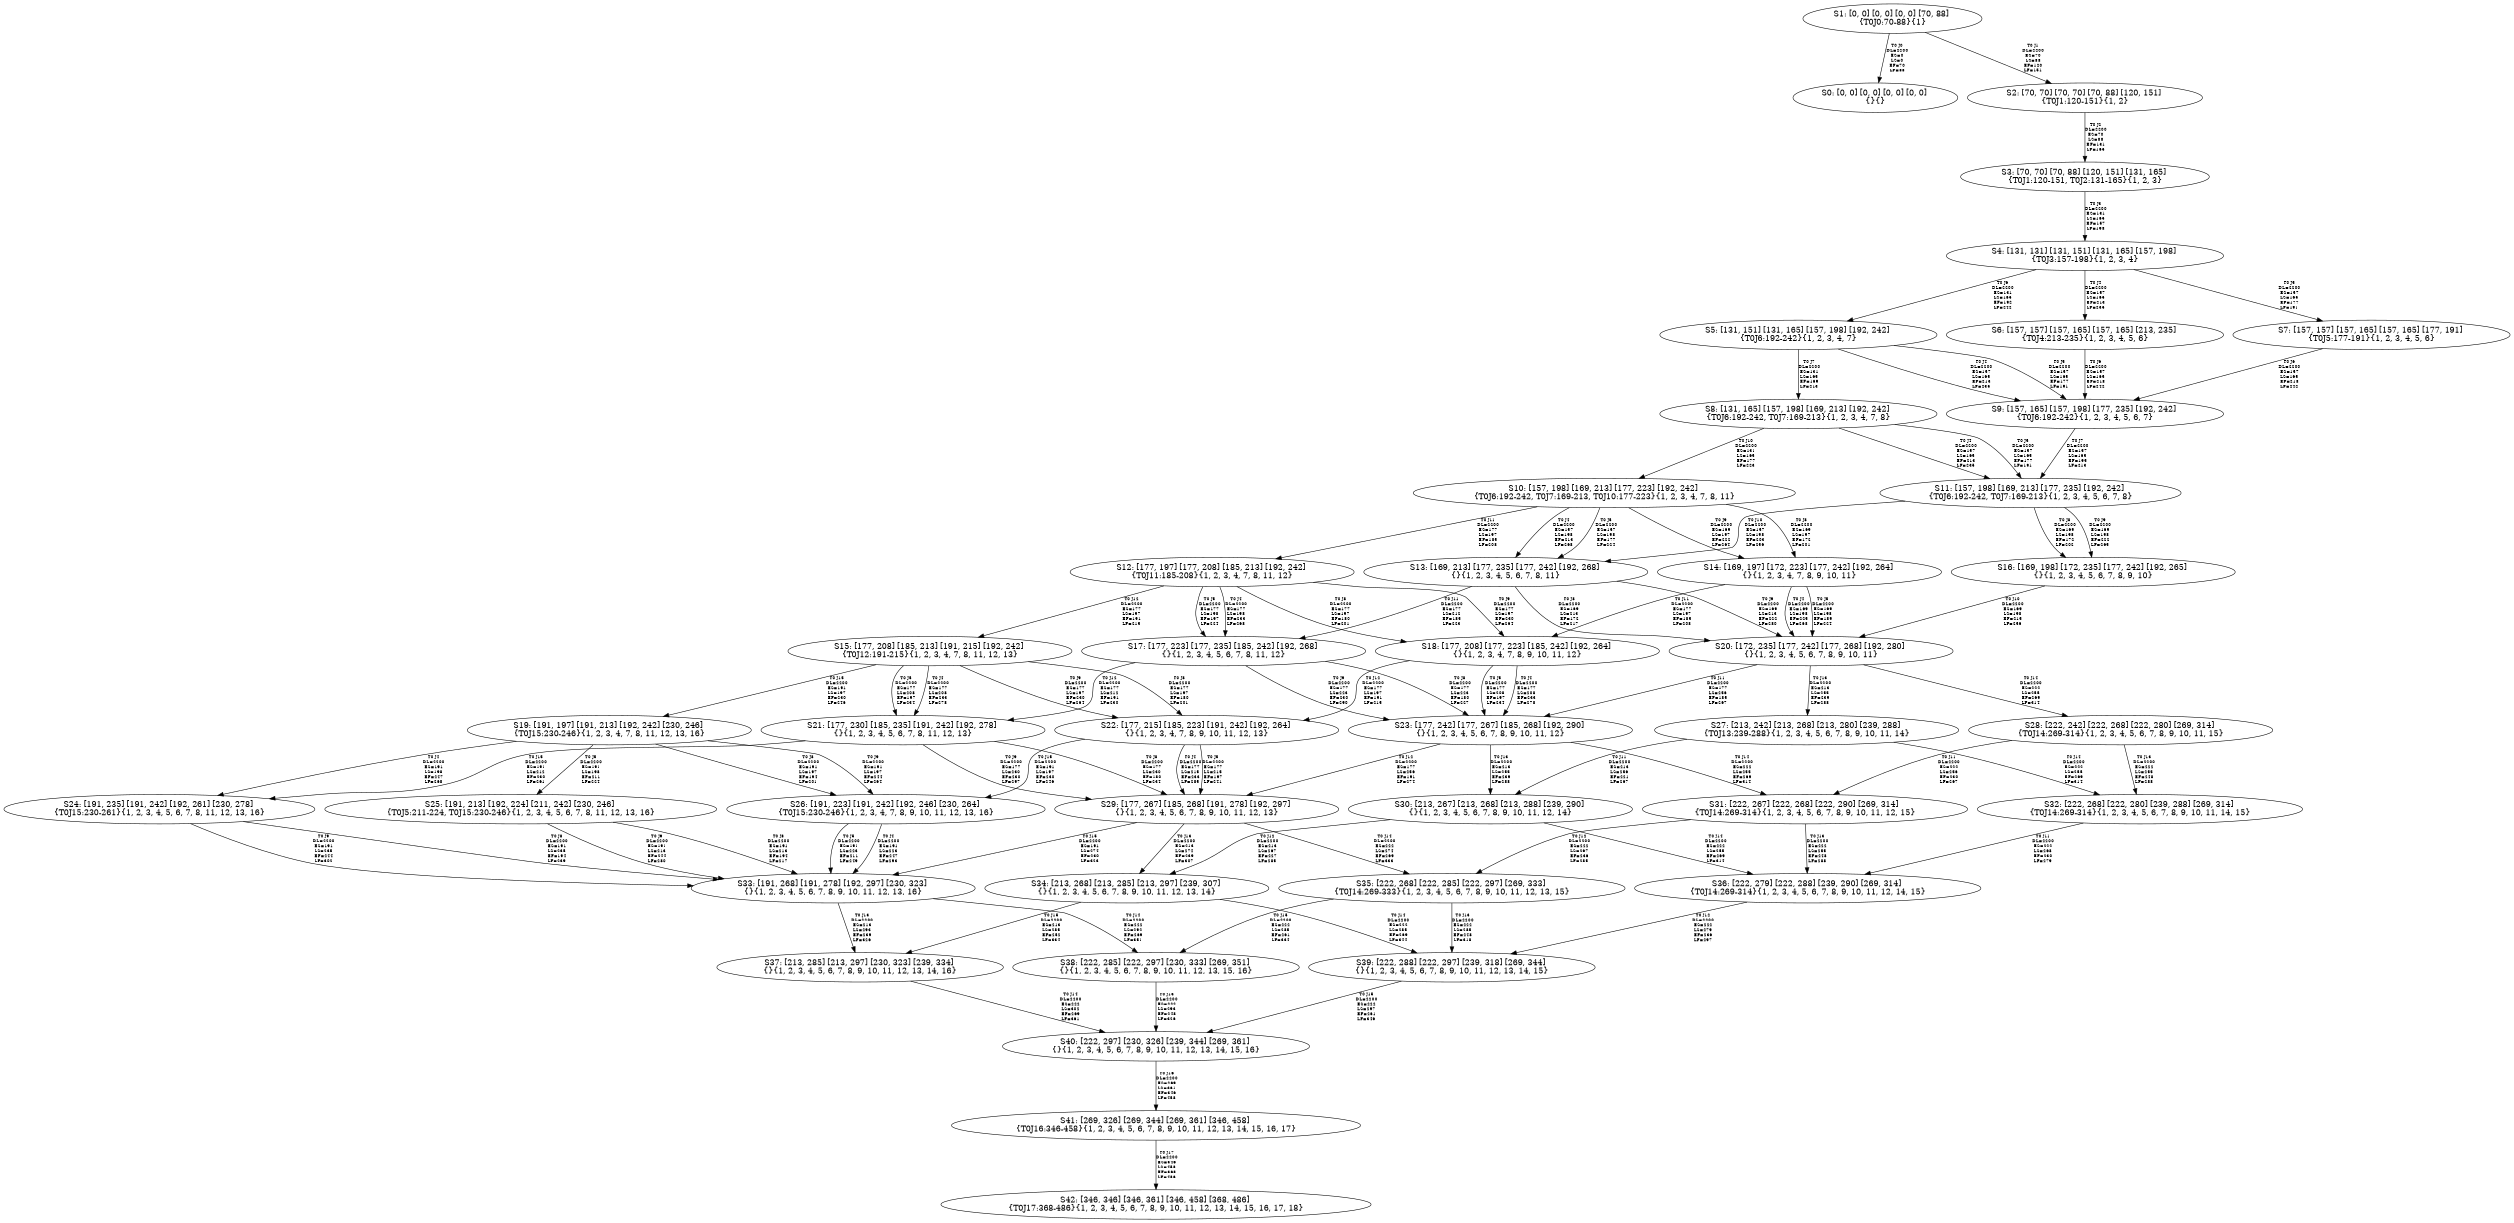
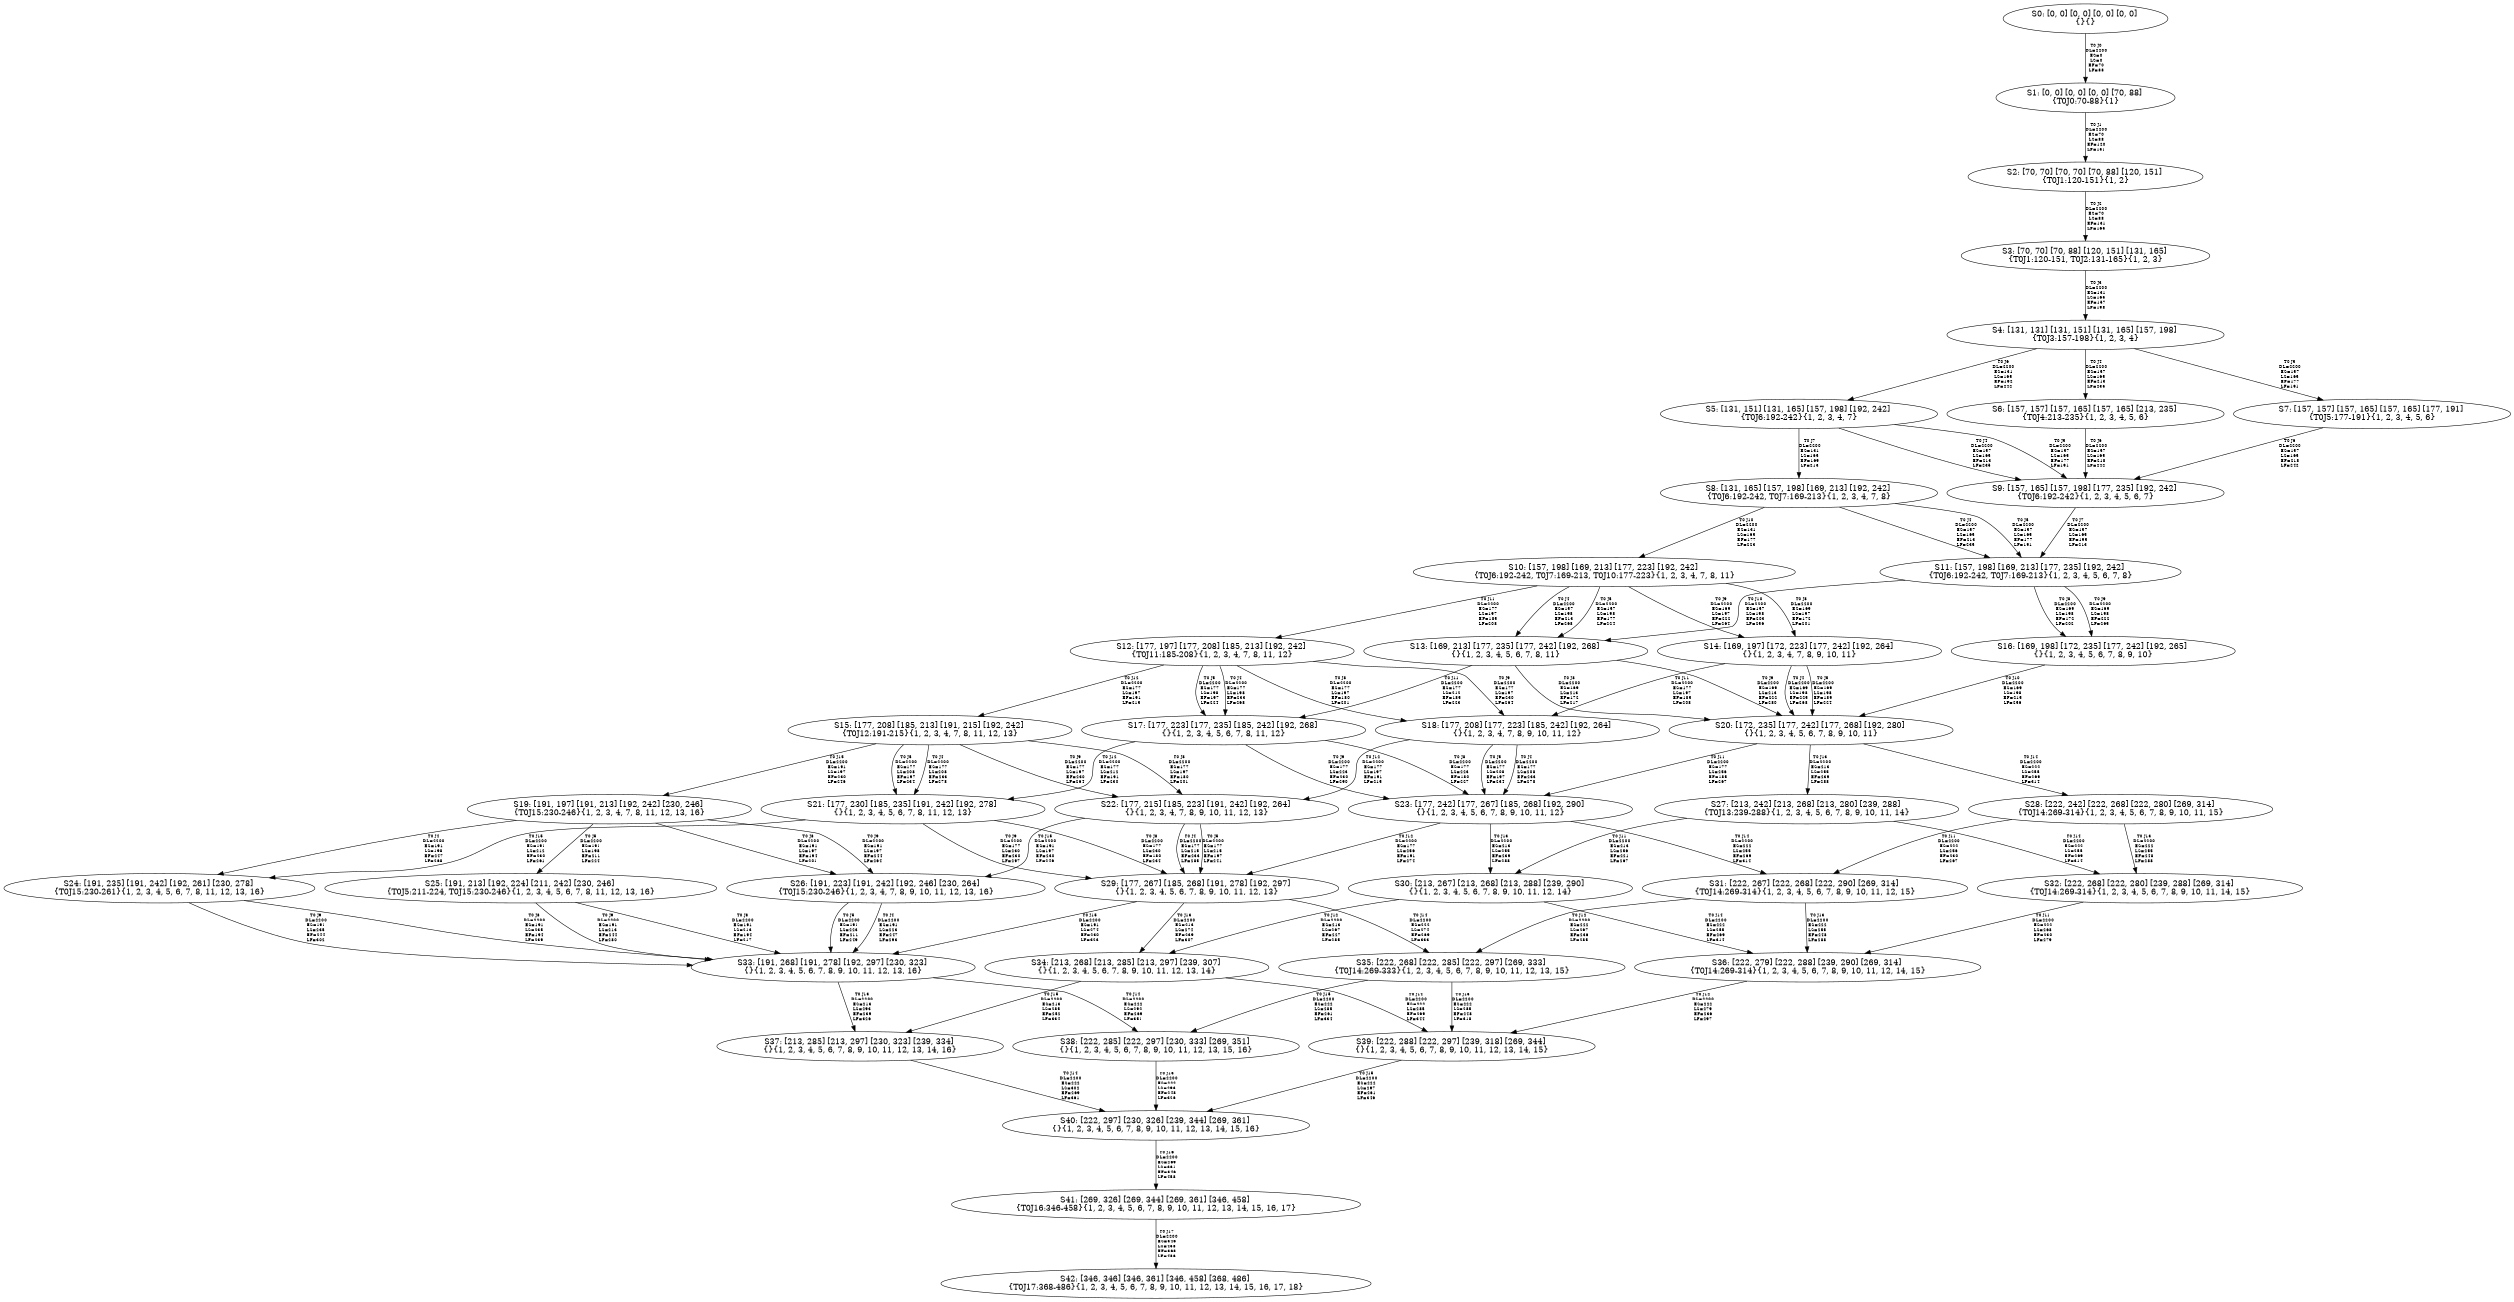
(1885, 55) -> (2085, 55)
